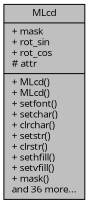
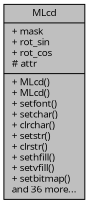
(31, 179) -> (41, 179)
